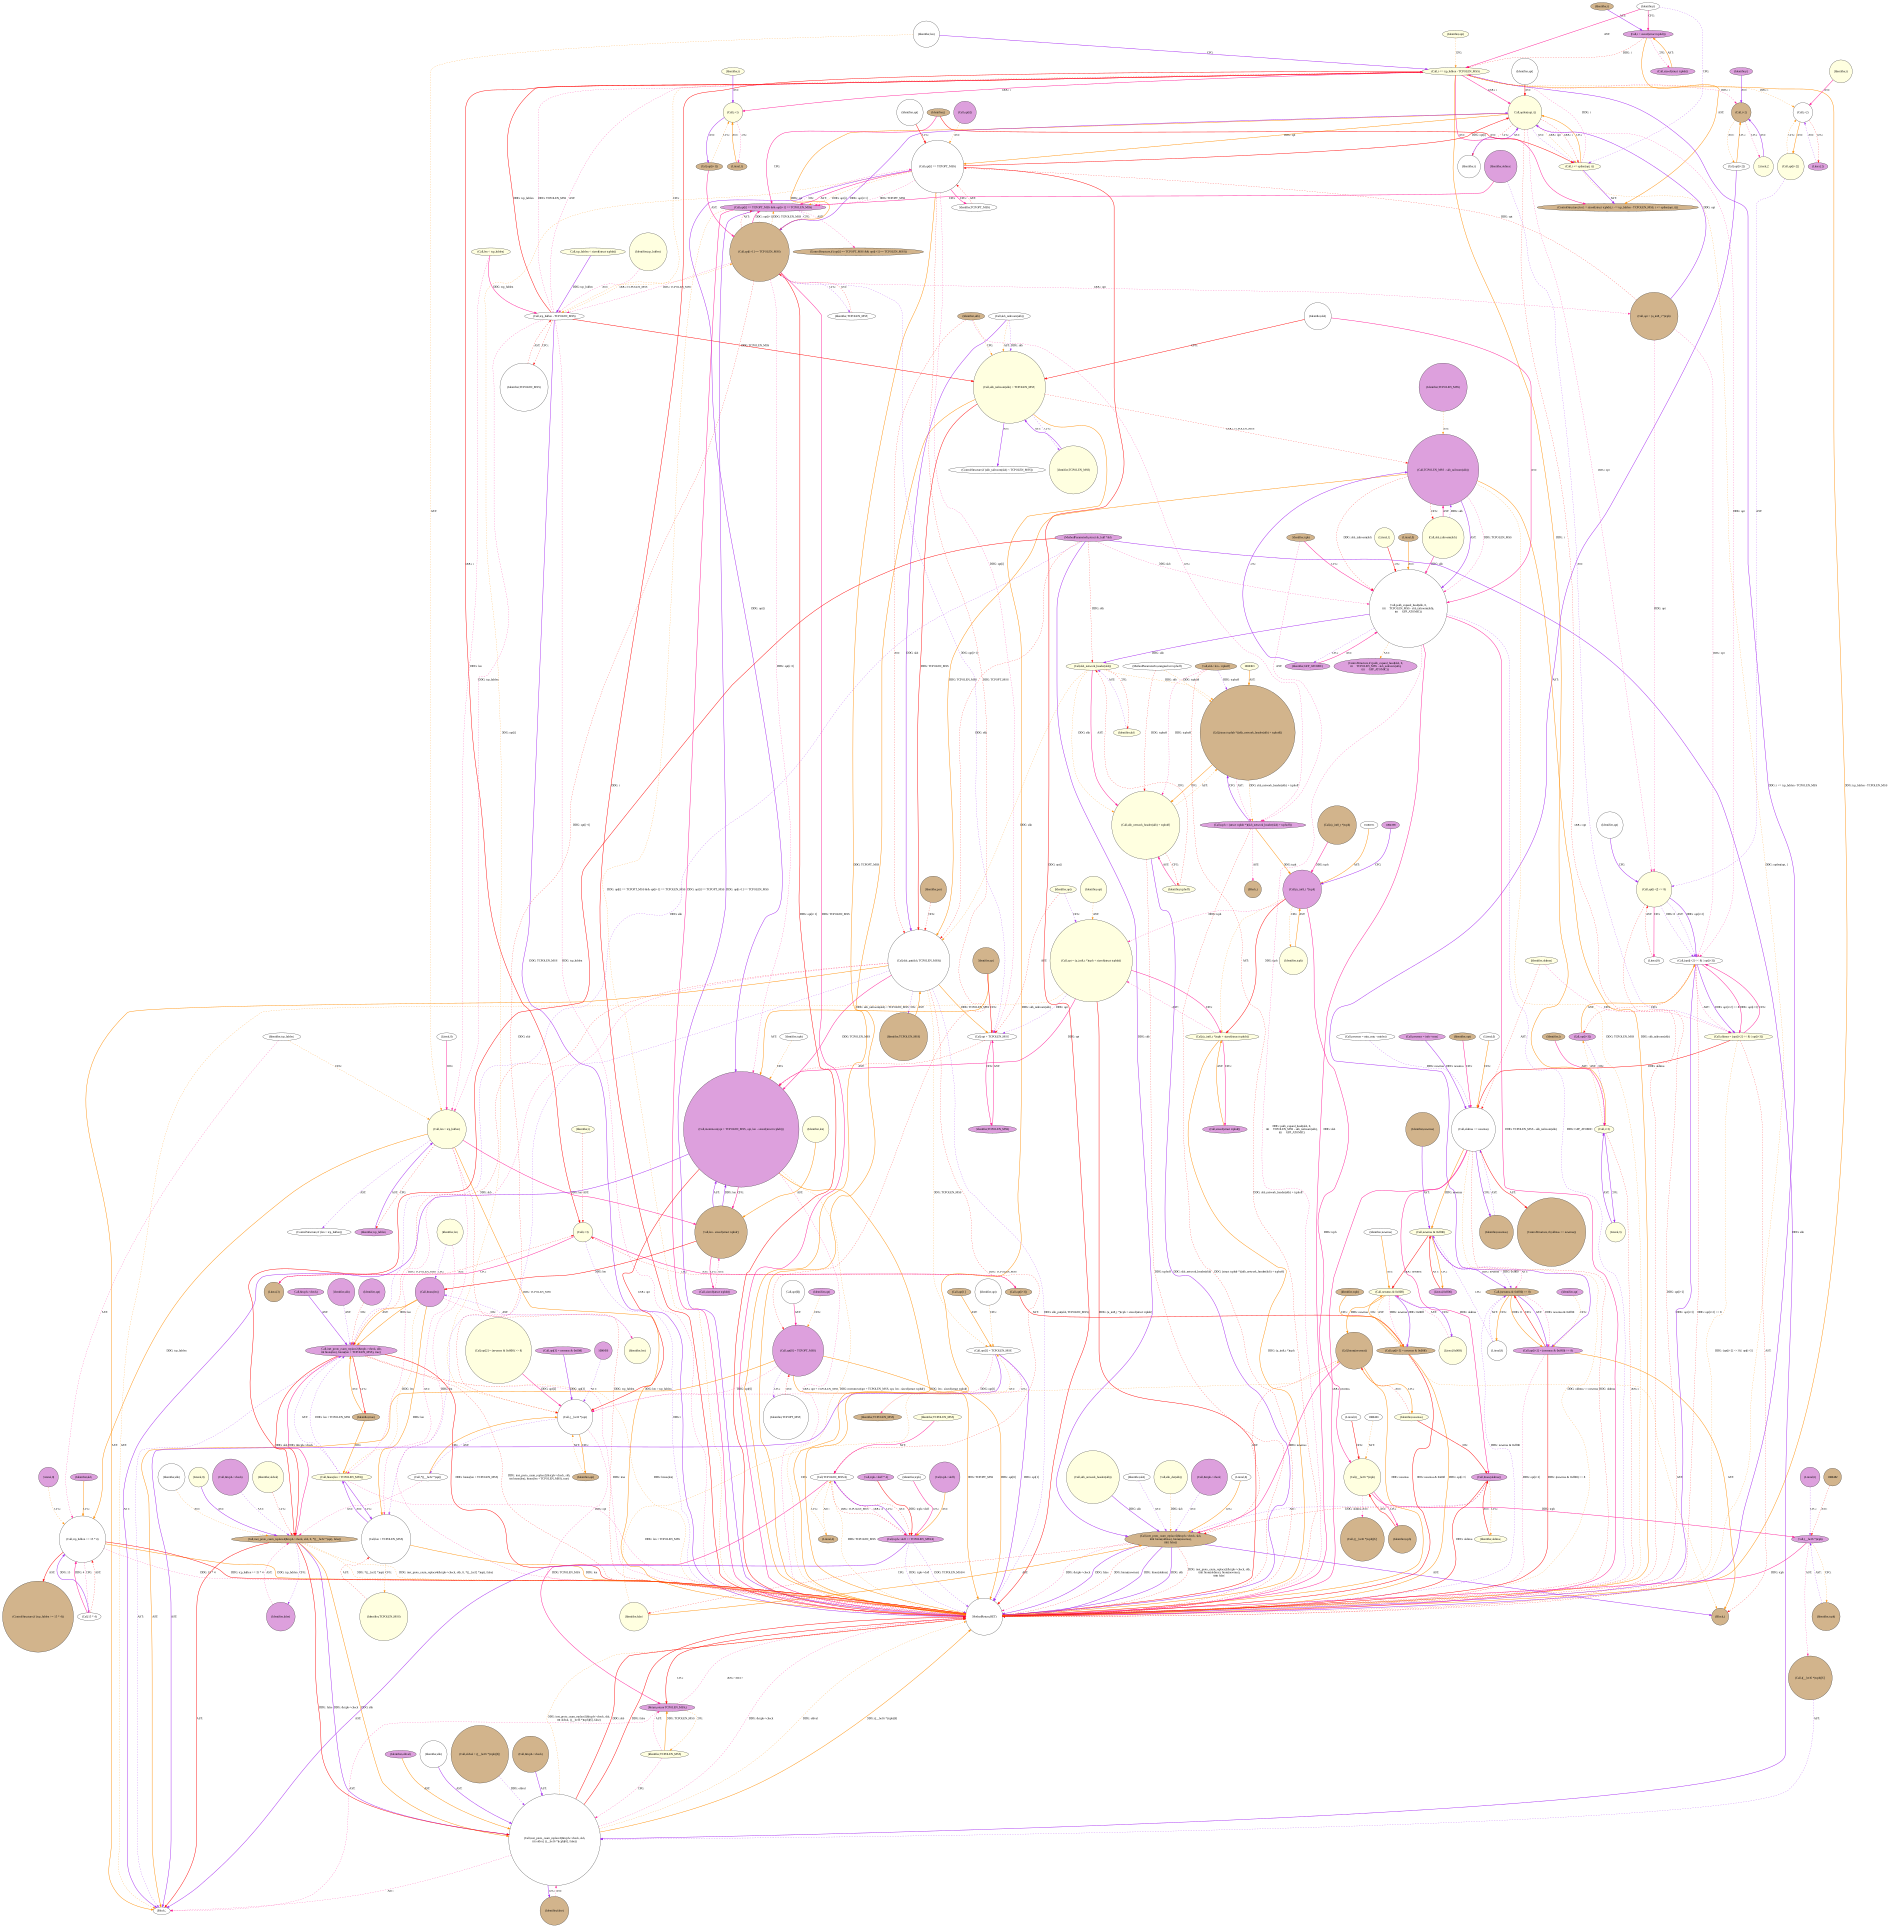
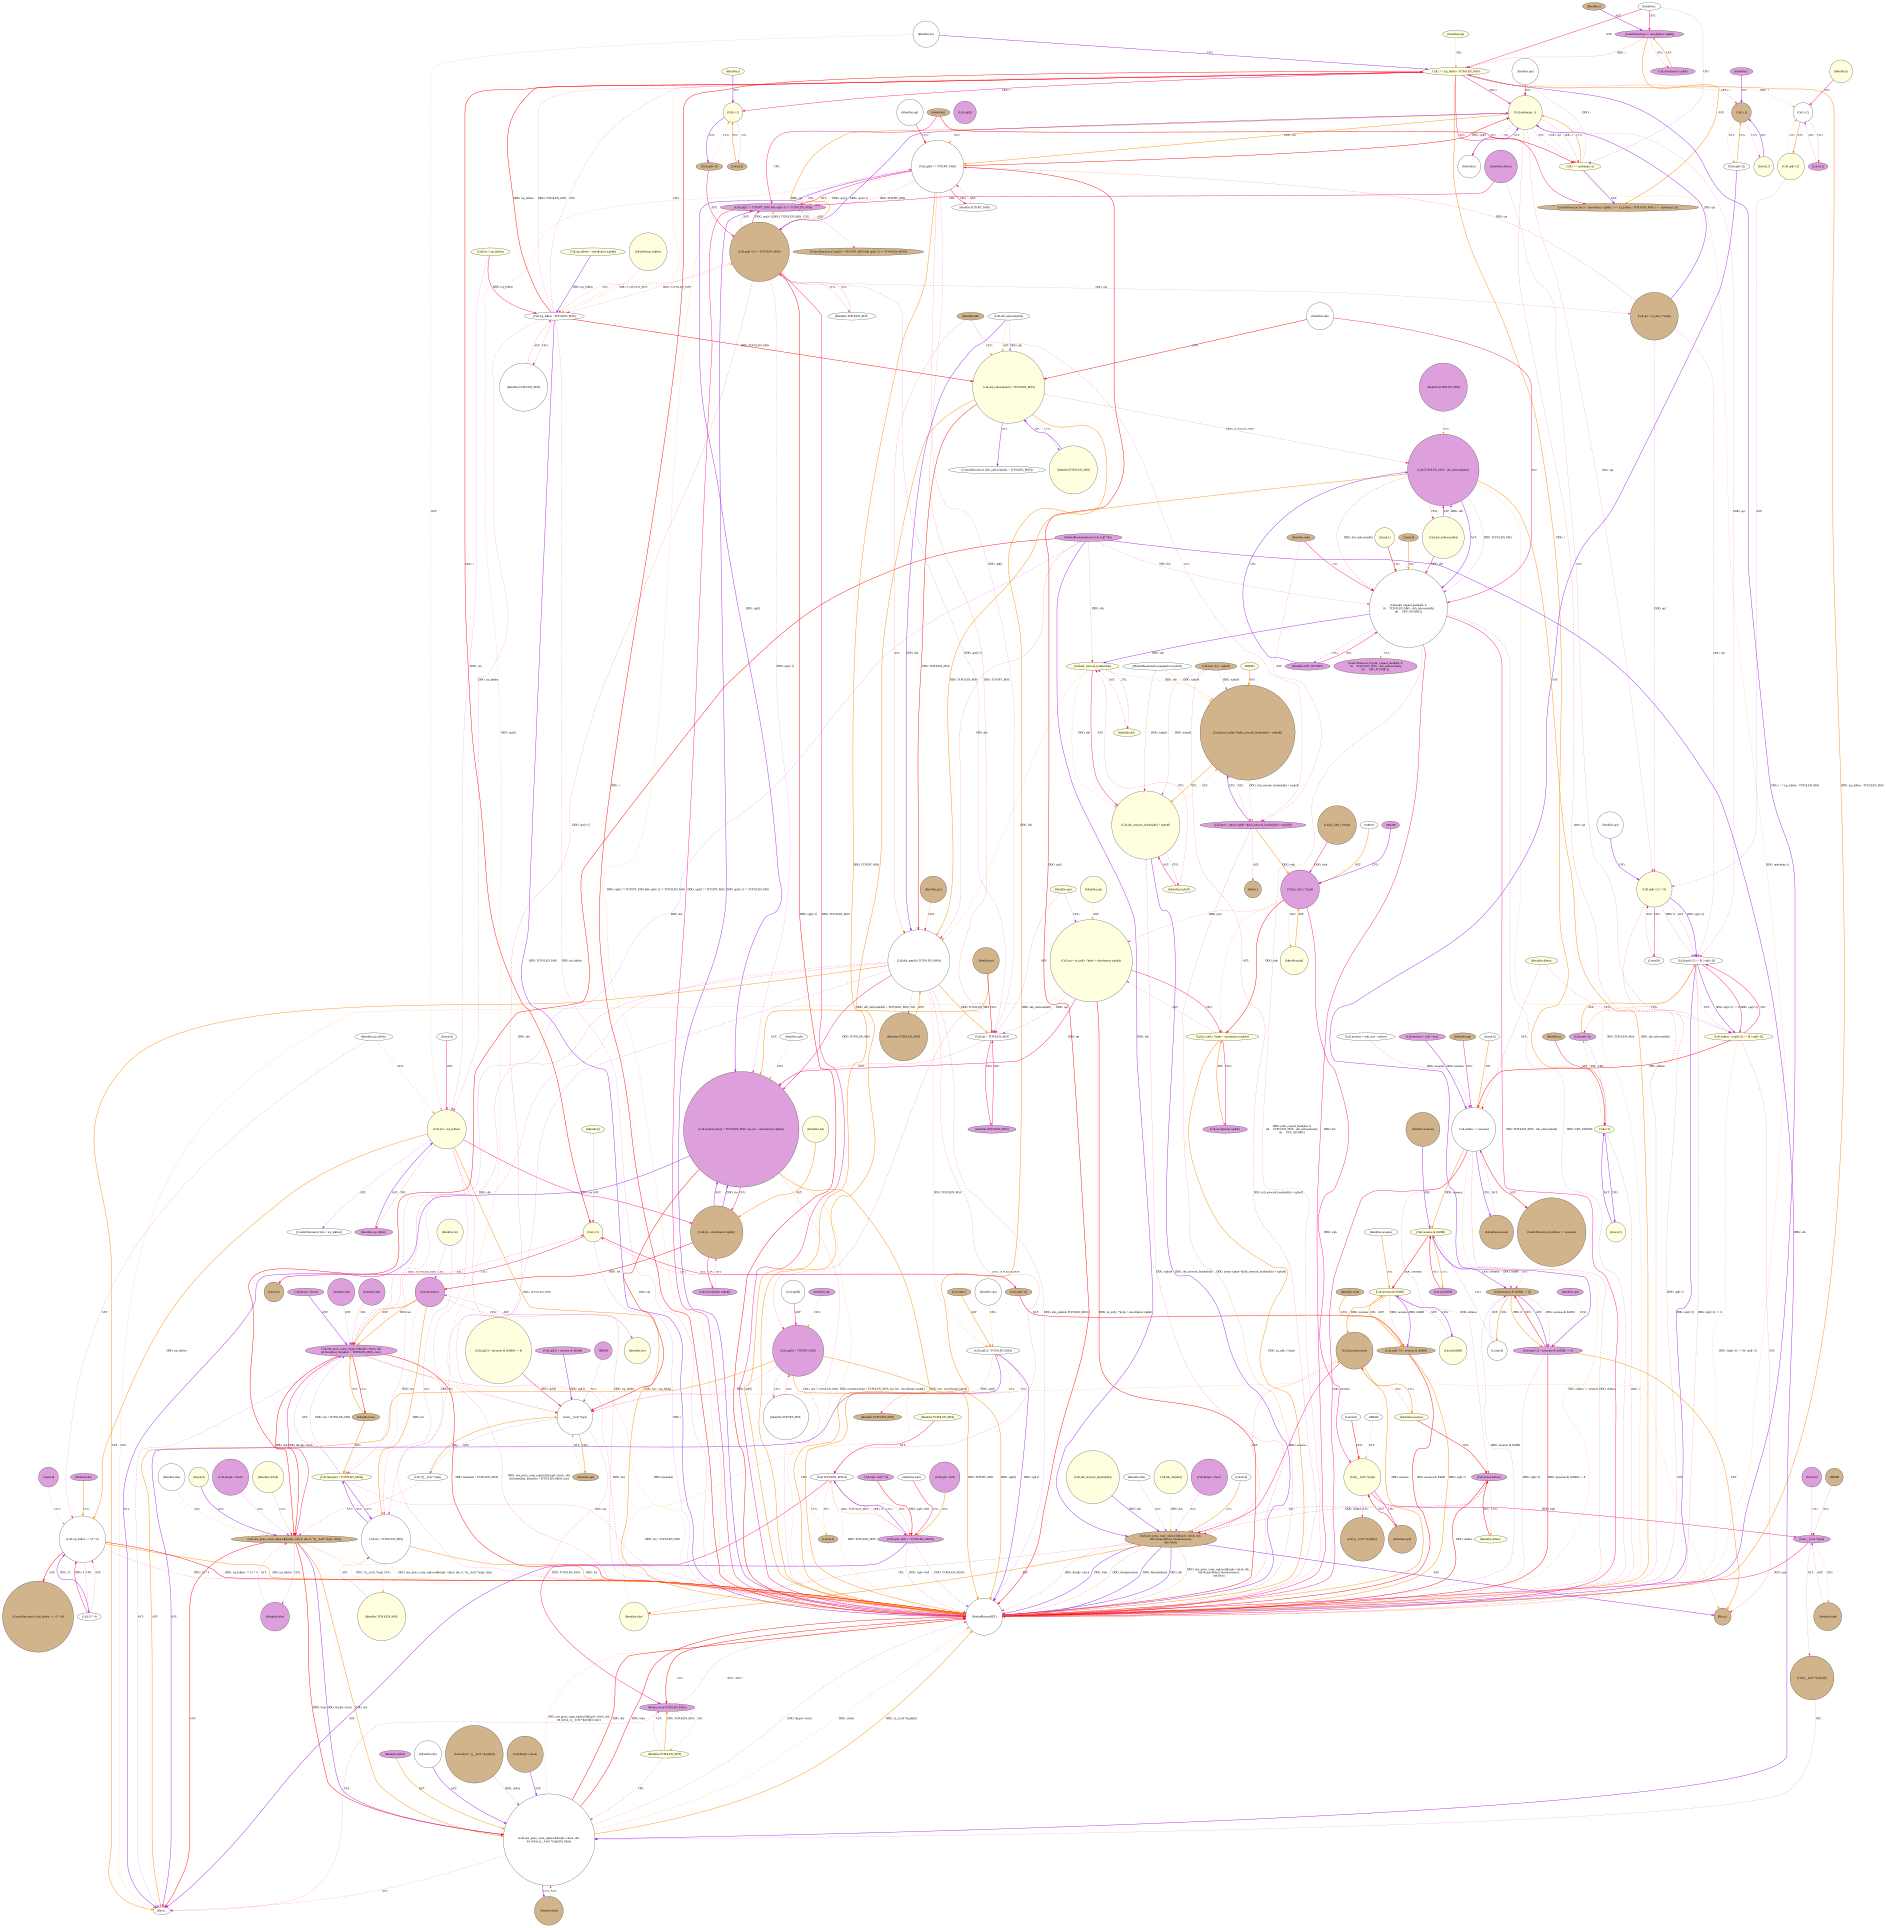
(1648, 34) -> (1649, 34)
(1421, 1299) -> (1421, 1299)
